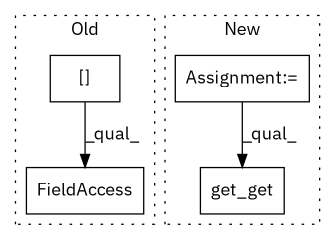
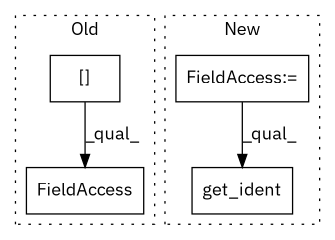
(242, 79) -> (242, 79)
(242, 191) -> (242, 191)
